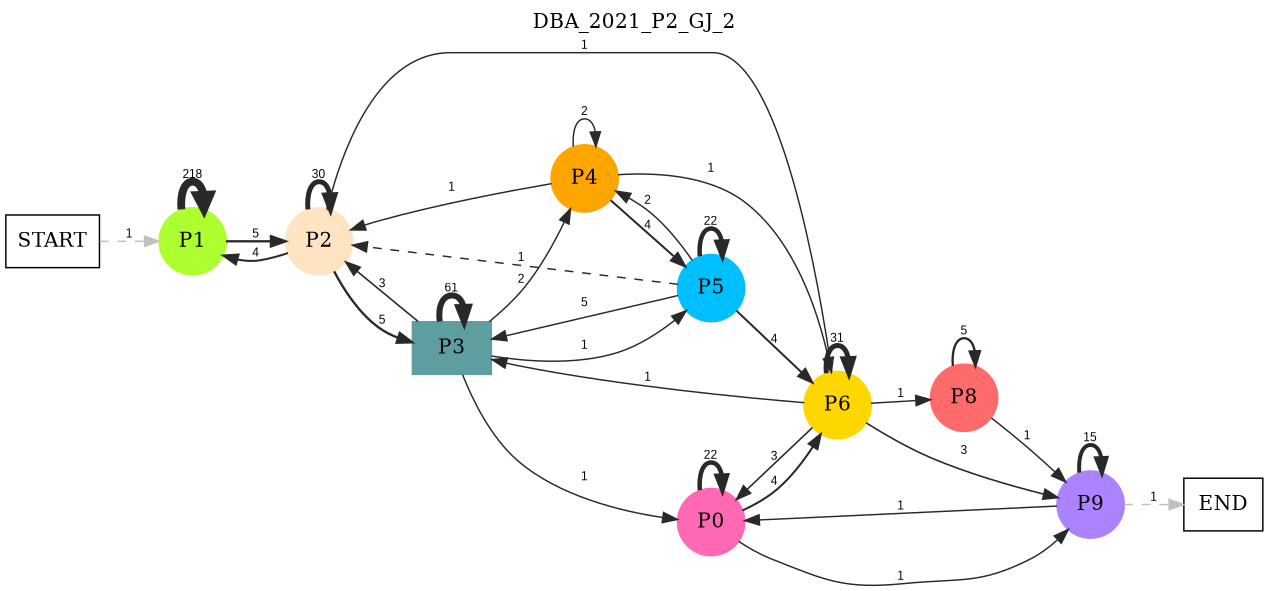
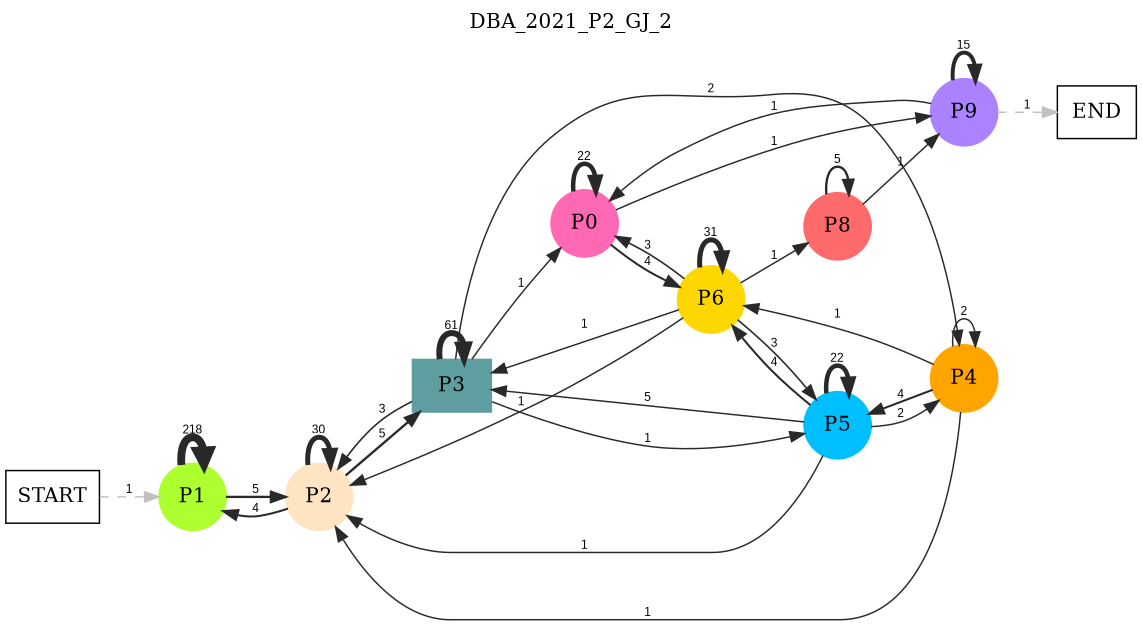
(523, 266) -> (611, 552)
(952, 466) -> (774, 352)
